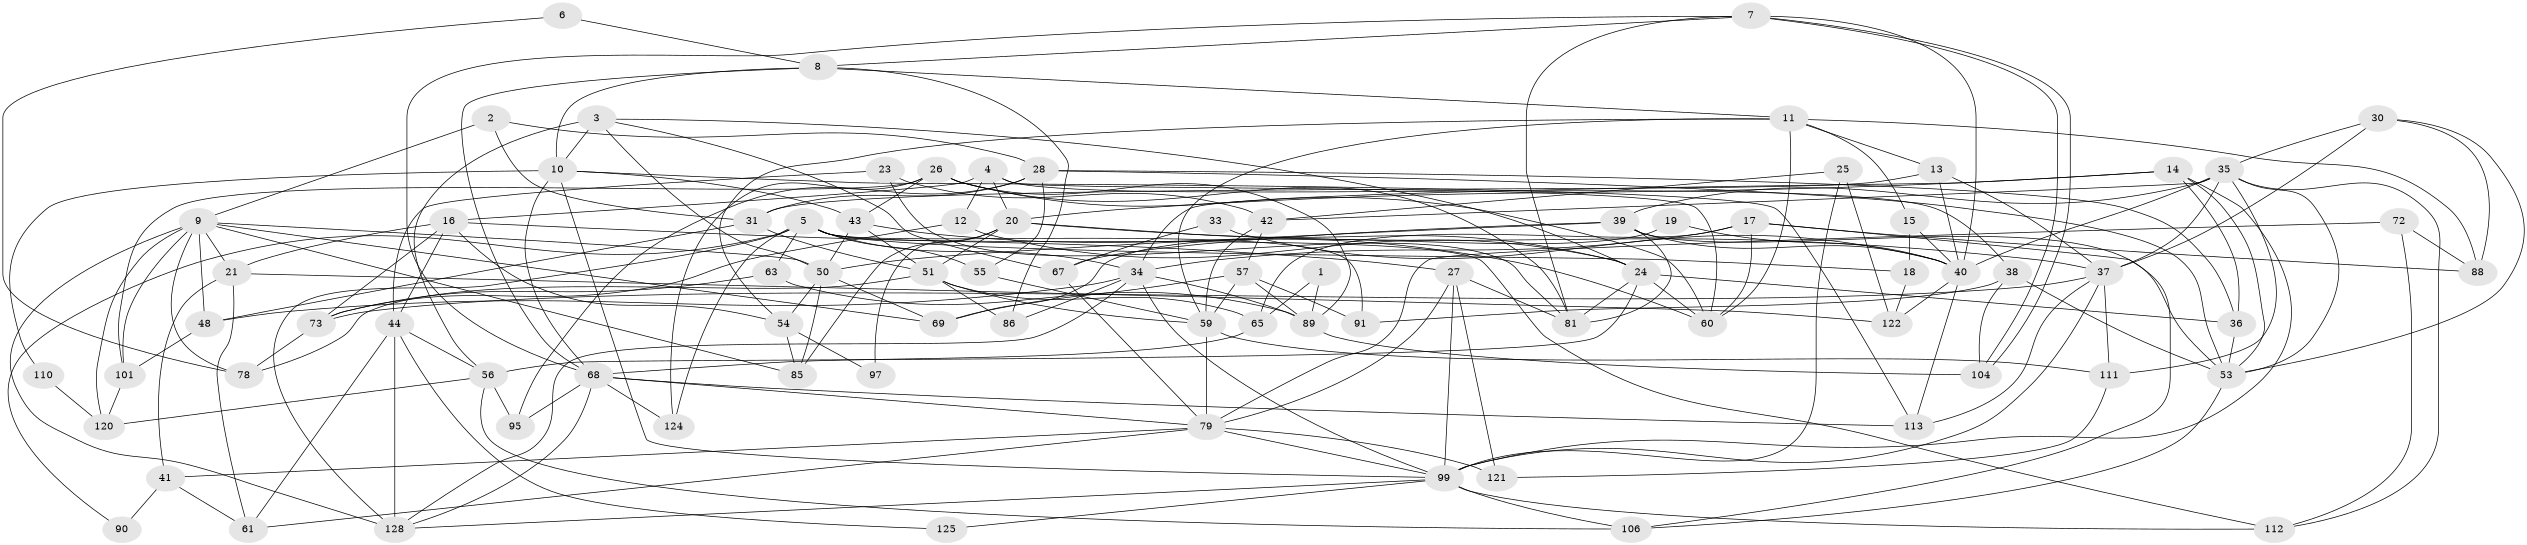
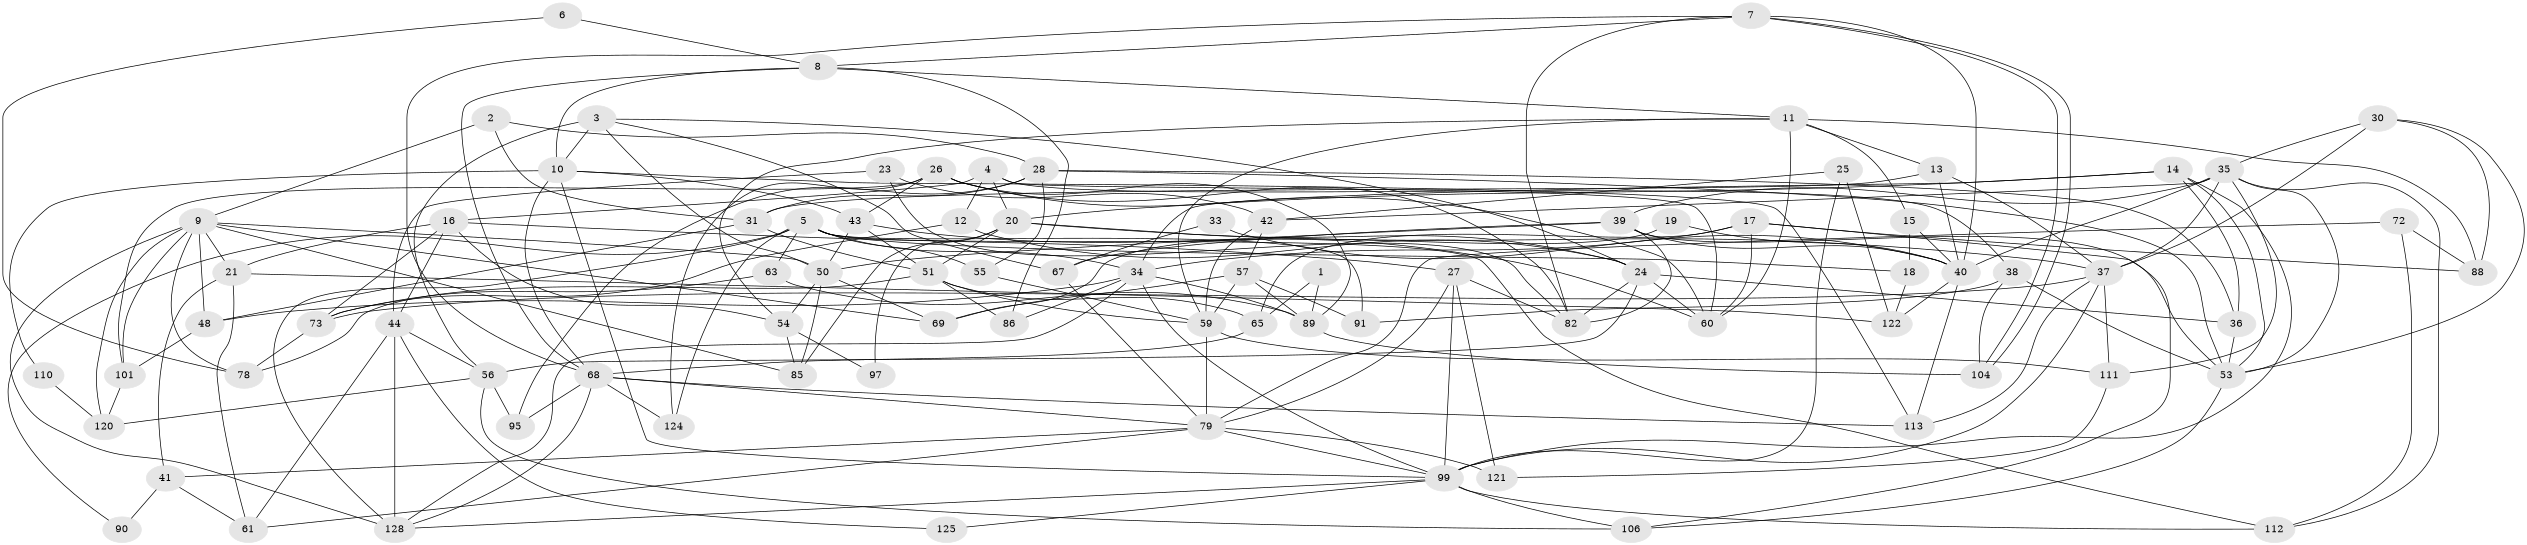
(1571, 324) -> (1571, 324)
